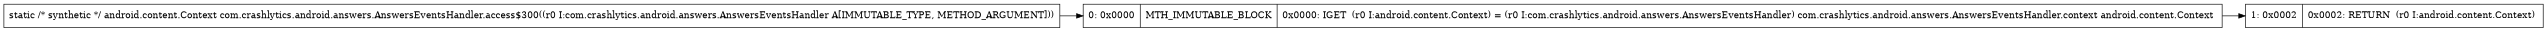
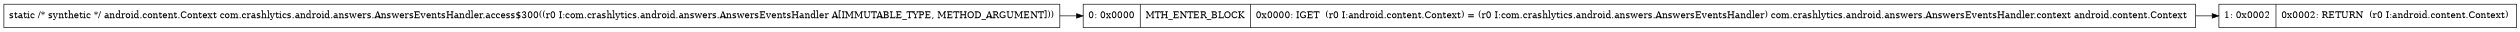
(1209, 16) -> (1195, 16)
